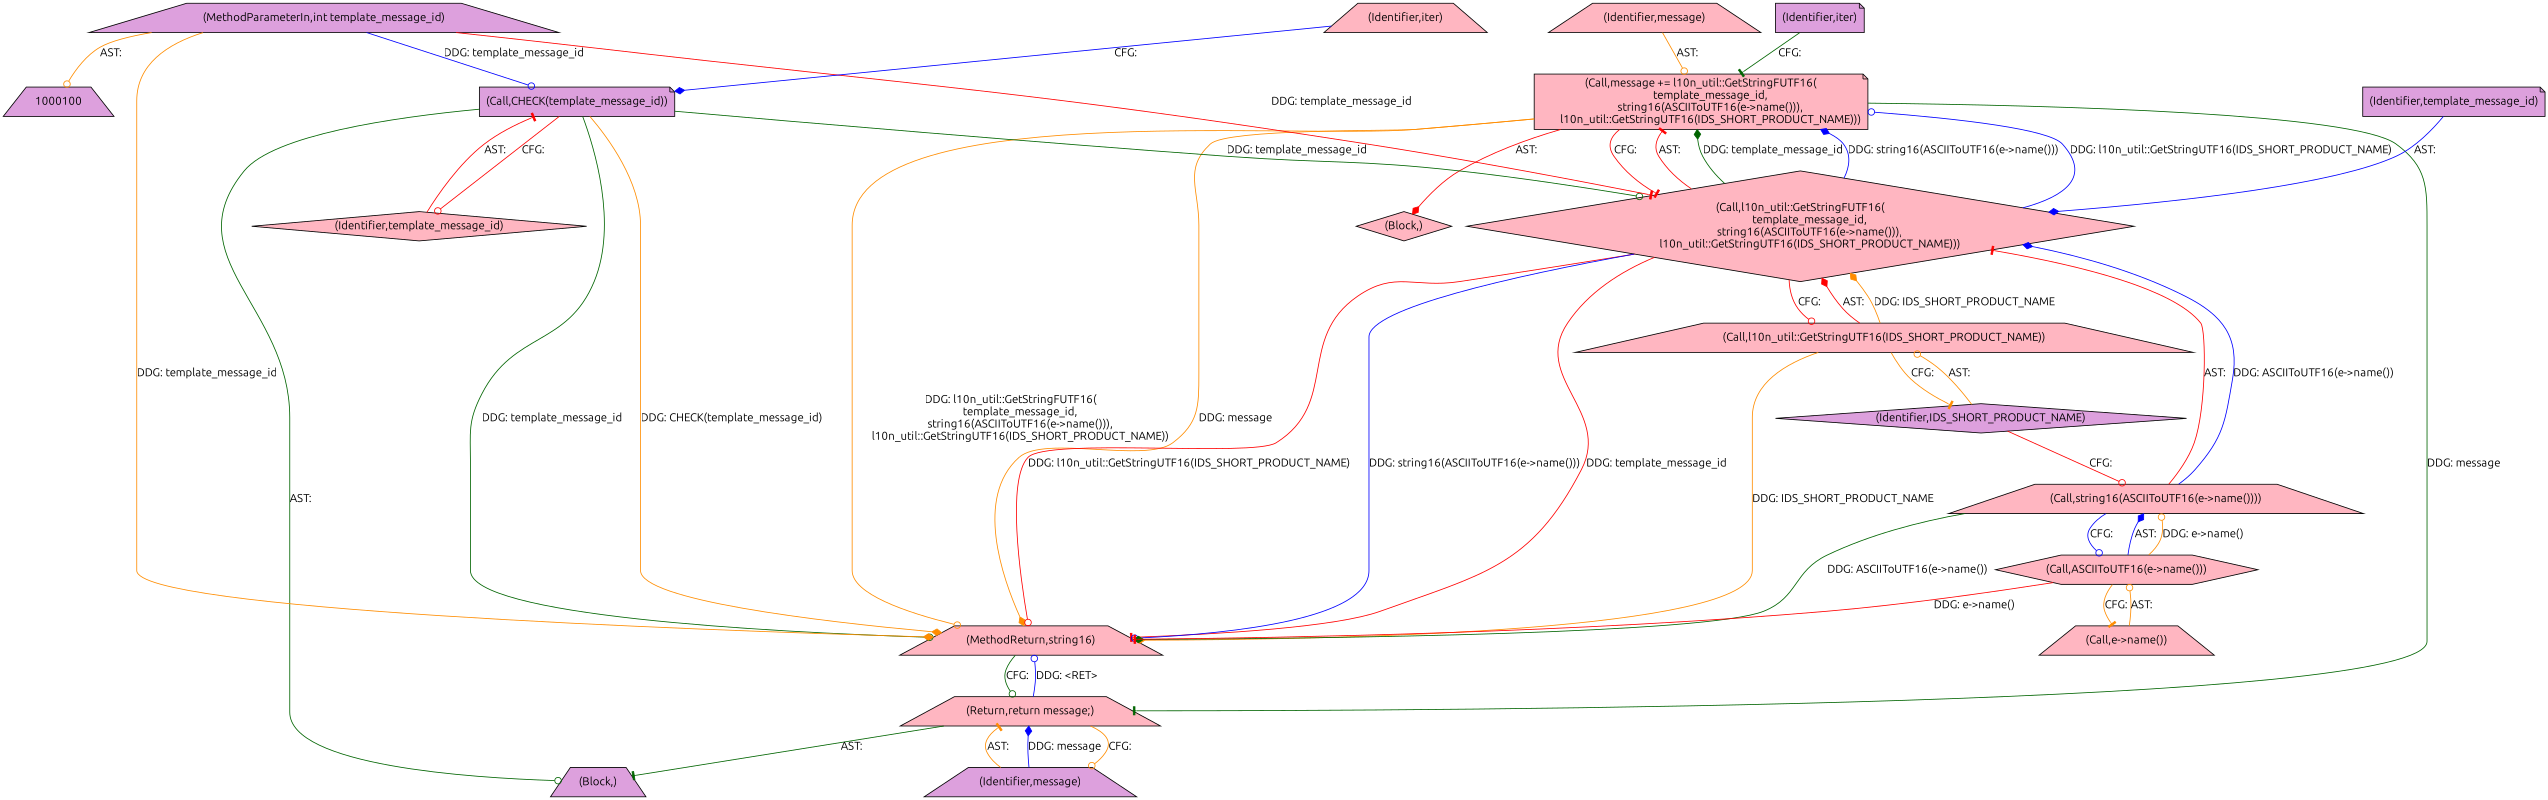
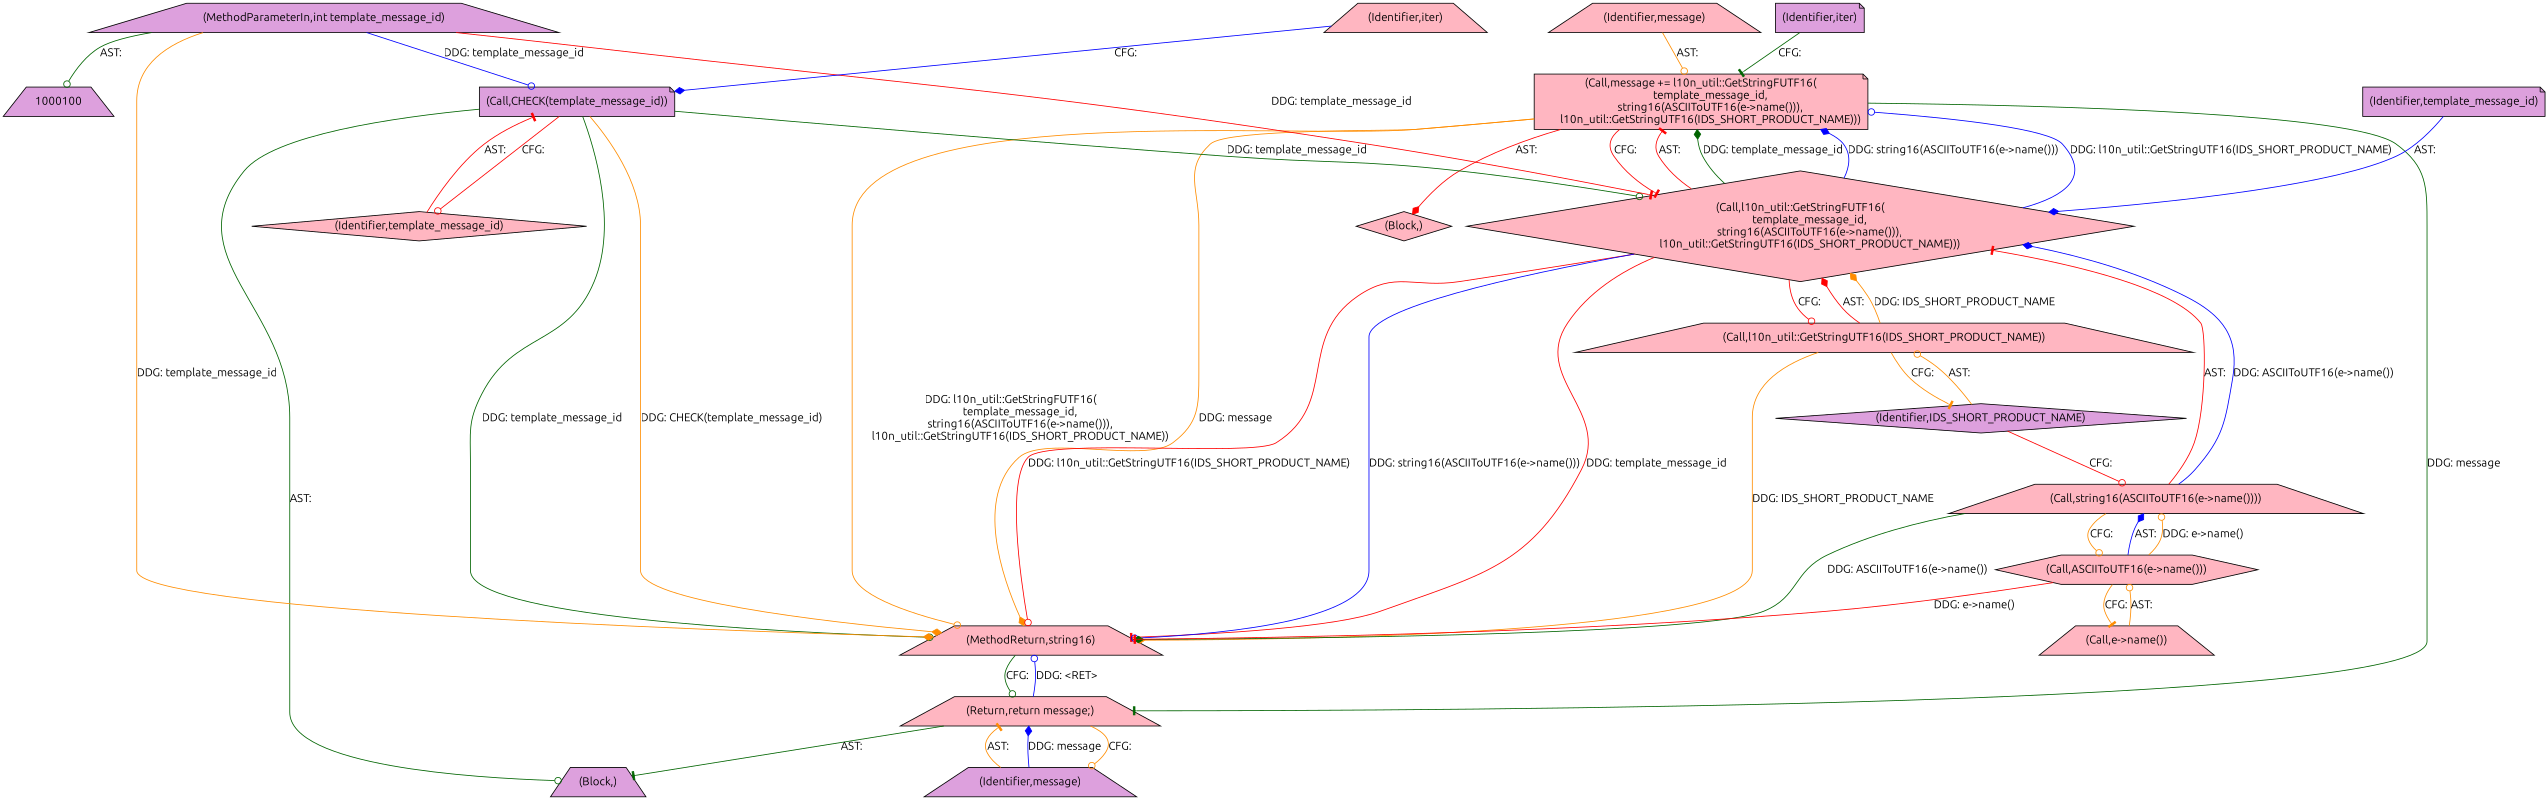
(103, 46) -> (103, 46)
(2089, 530) -> (2089, 530)
